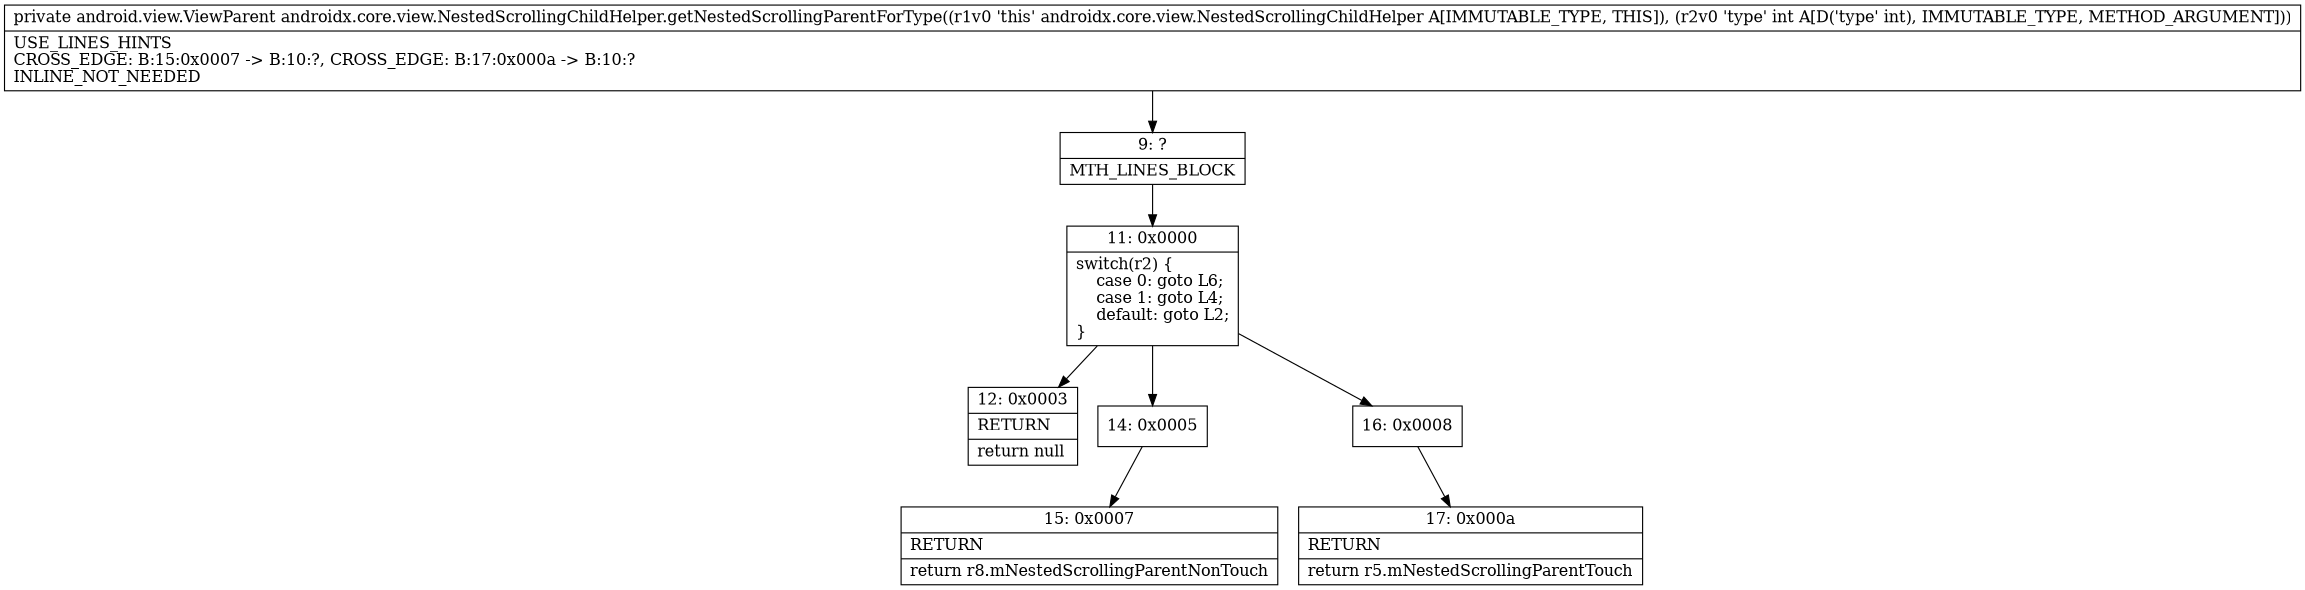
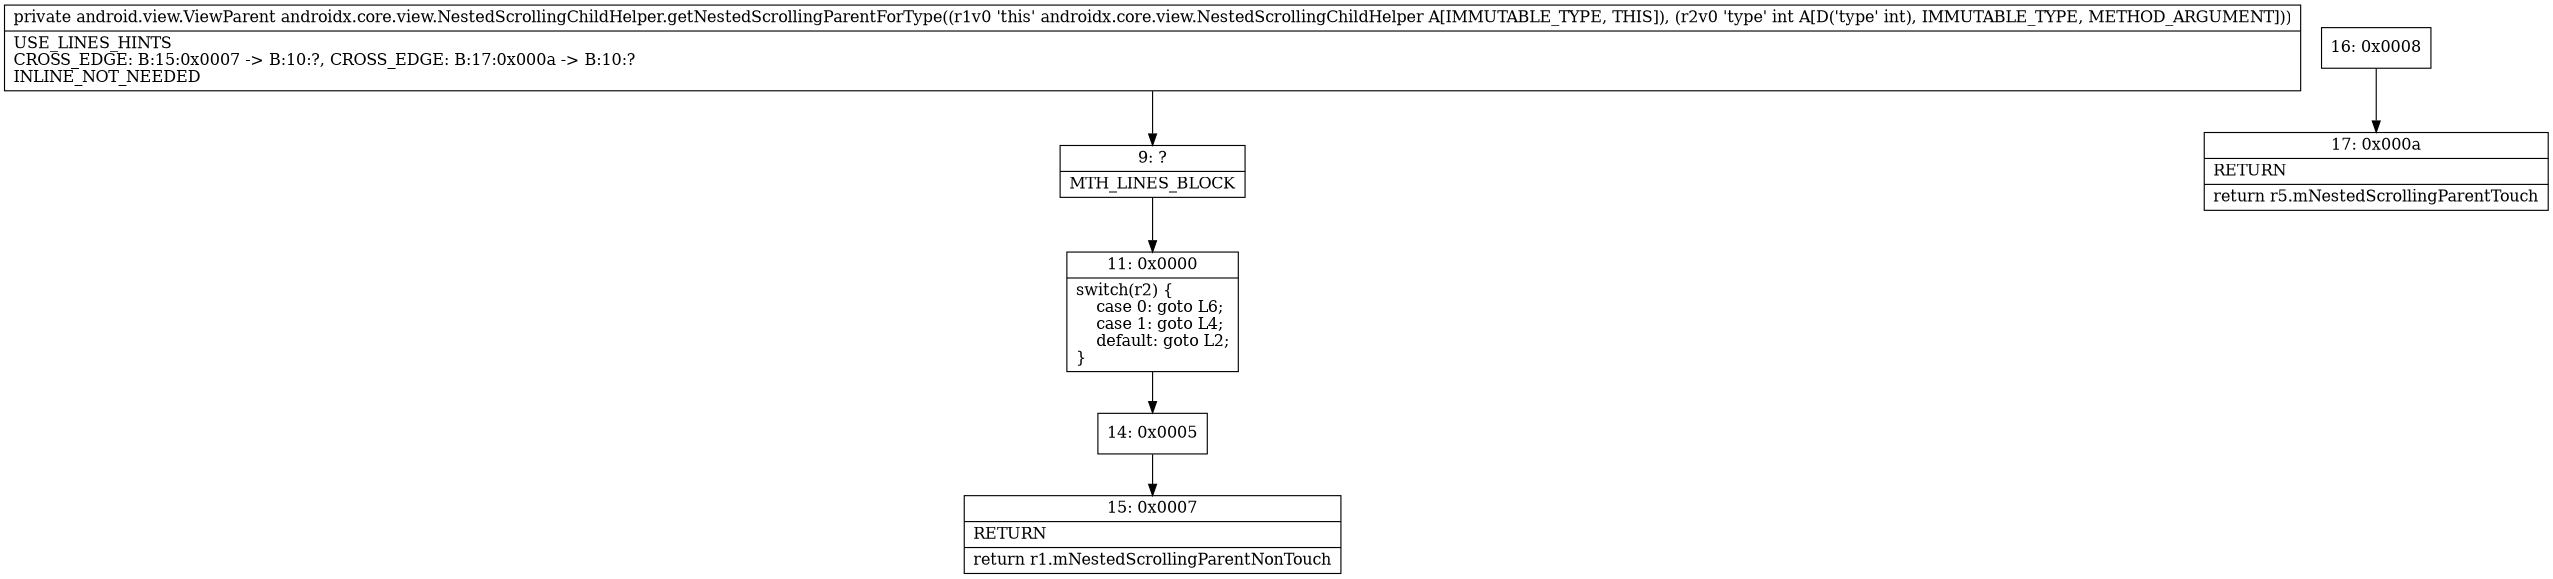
(1300, 367) -> none
(1023, 426) -> none
(1089, 571) -> (1153, 560)
